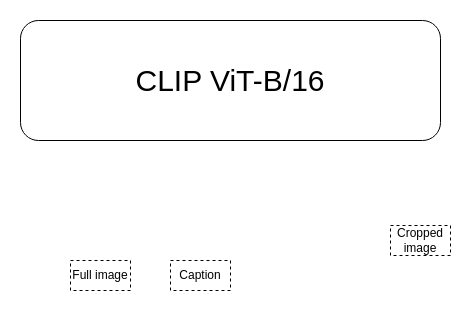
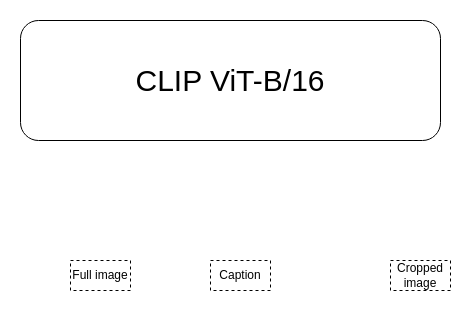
(421, 241) -> (421, 276)
(201, 276) -> (241, 276)
